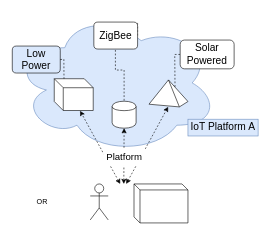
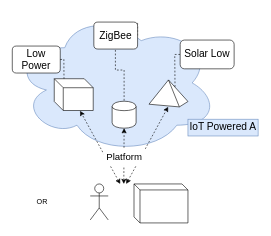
(207, 54) -> (207, 54)
(36, 59) -> (36, 59)
(223, 128) -> (223, 128)
